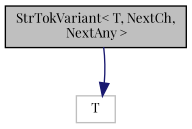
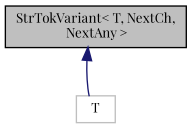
(105, 65) -> (87, 79)
